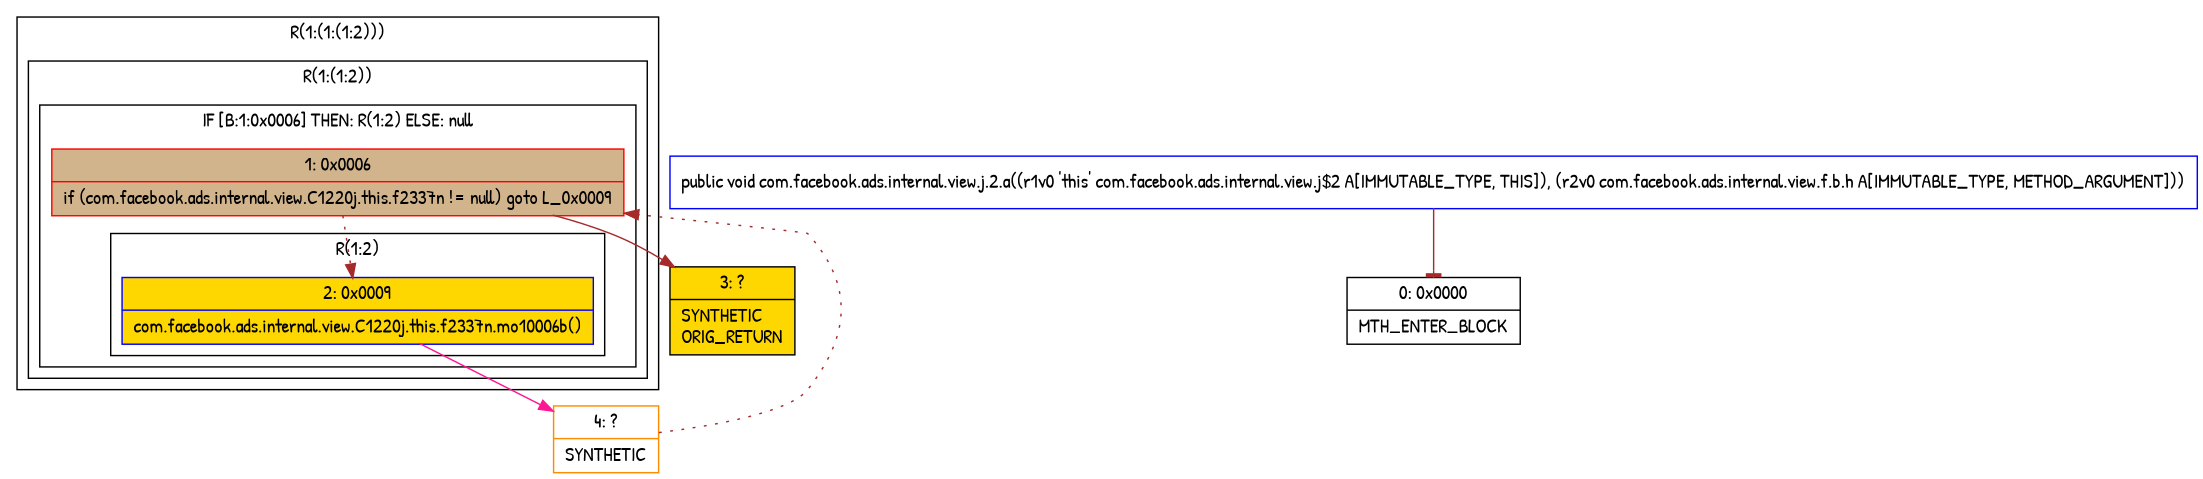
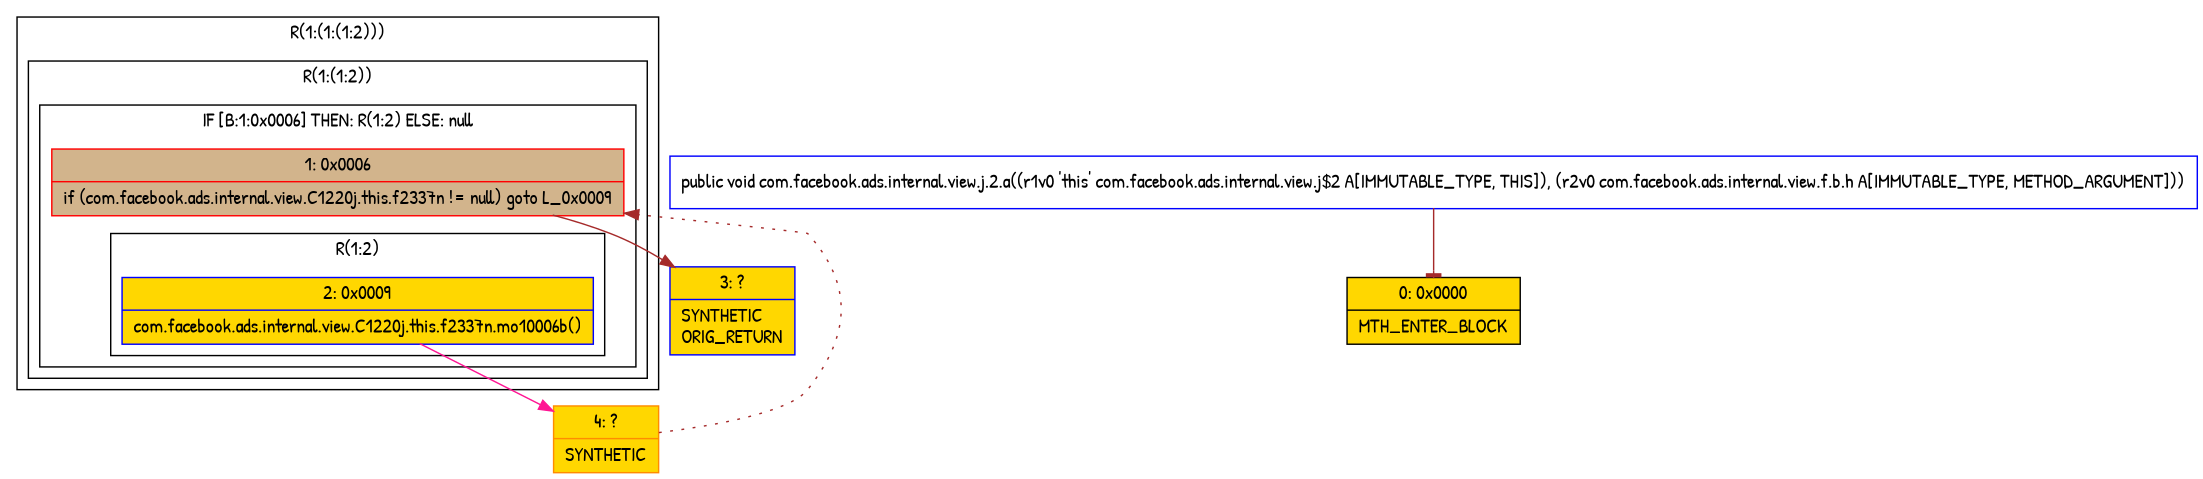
(347, 242) -> none
(732, 311) -> (732, 311)
(1434, 311) -> (1434, 311)
(606, 439) -> (606, 439)
